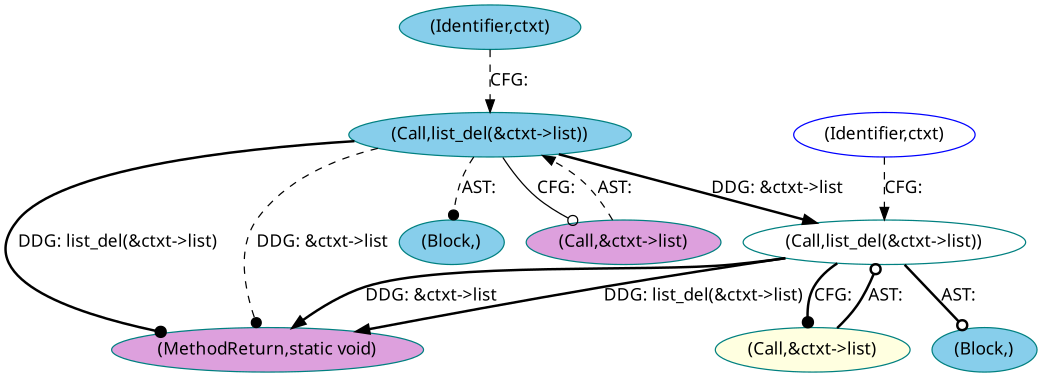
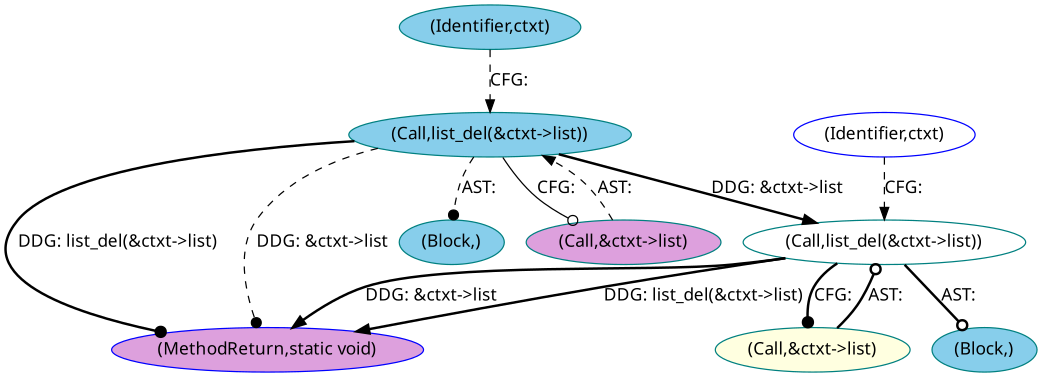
(268, 350) -> (268, 350)
